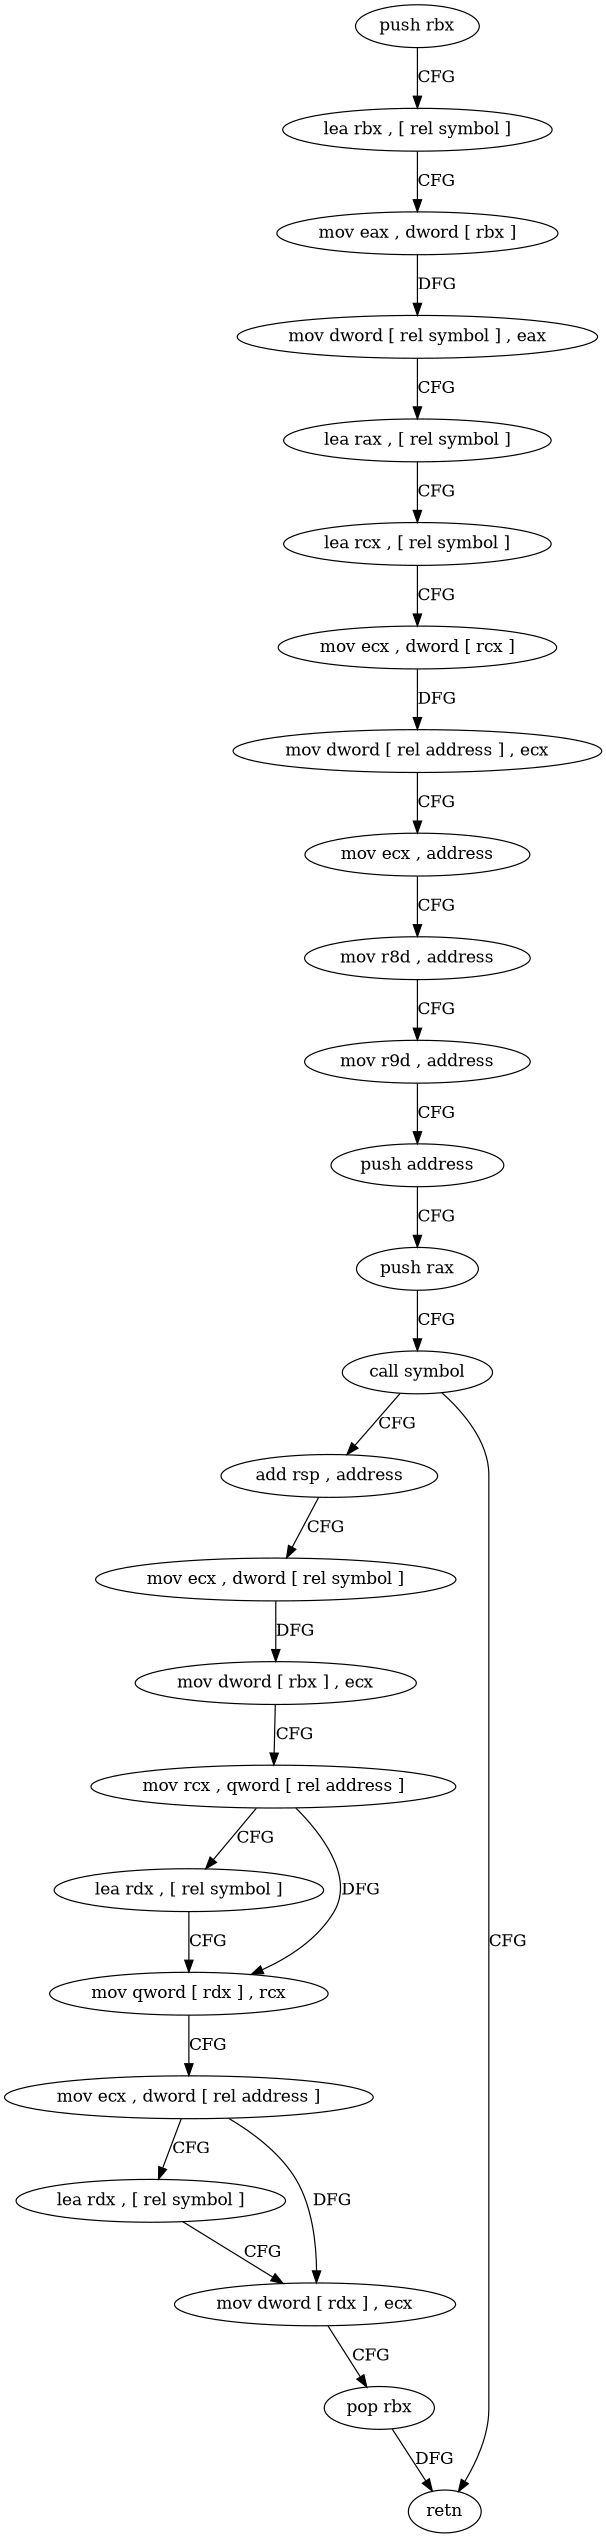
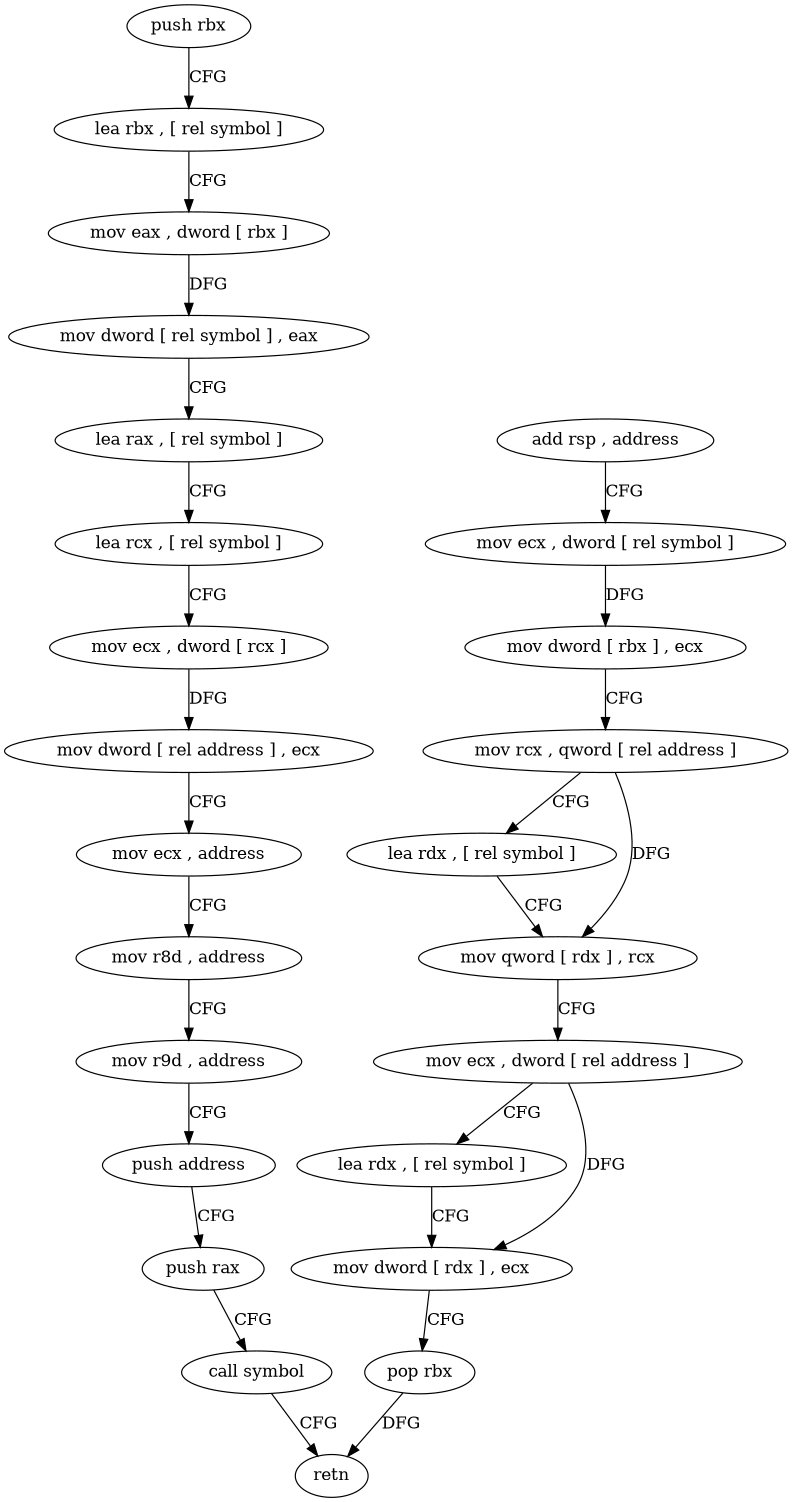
(378, 1419) -> none
